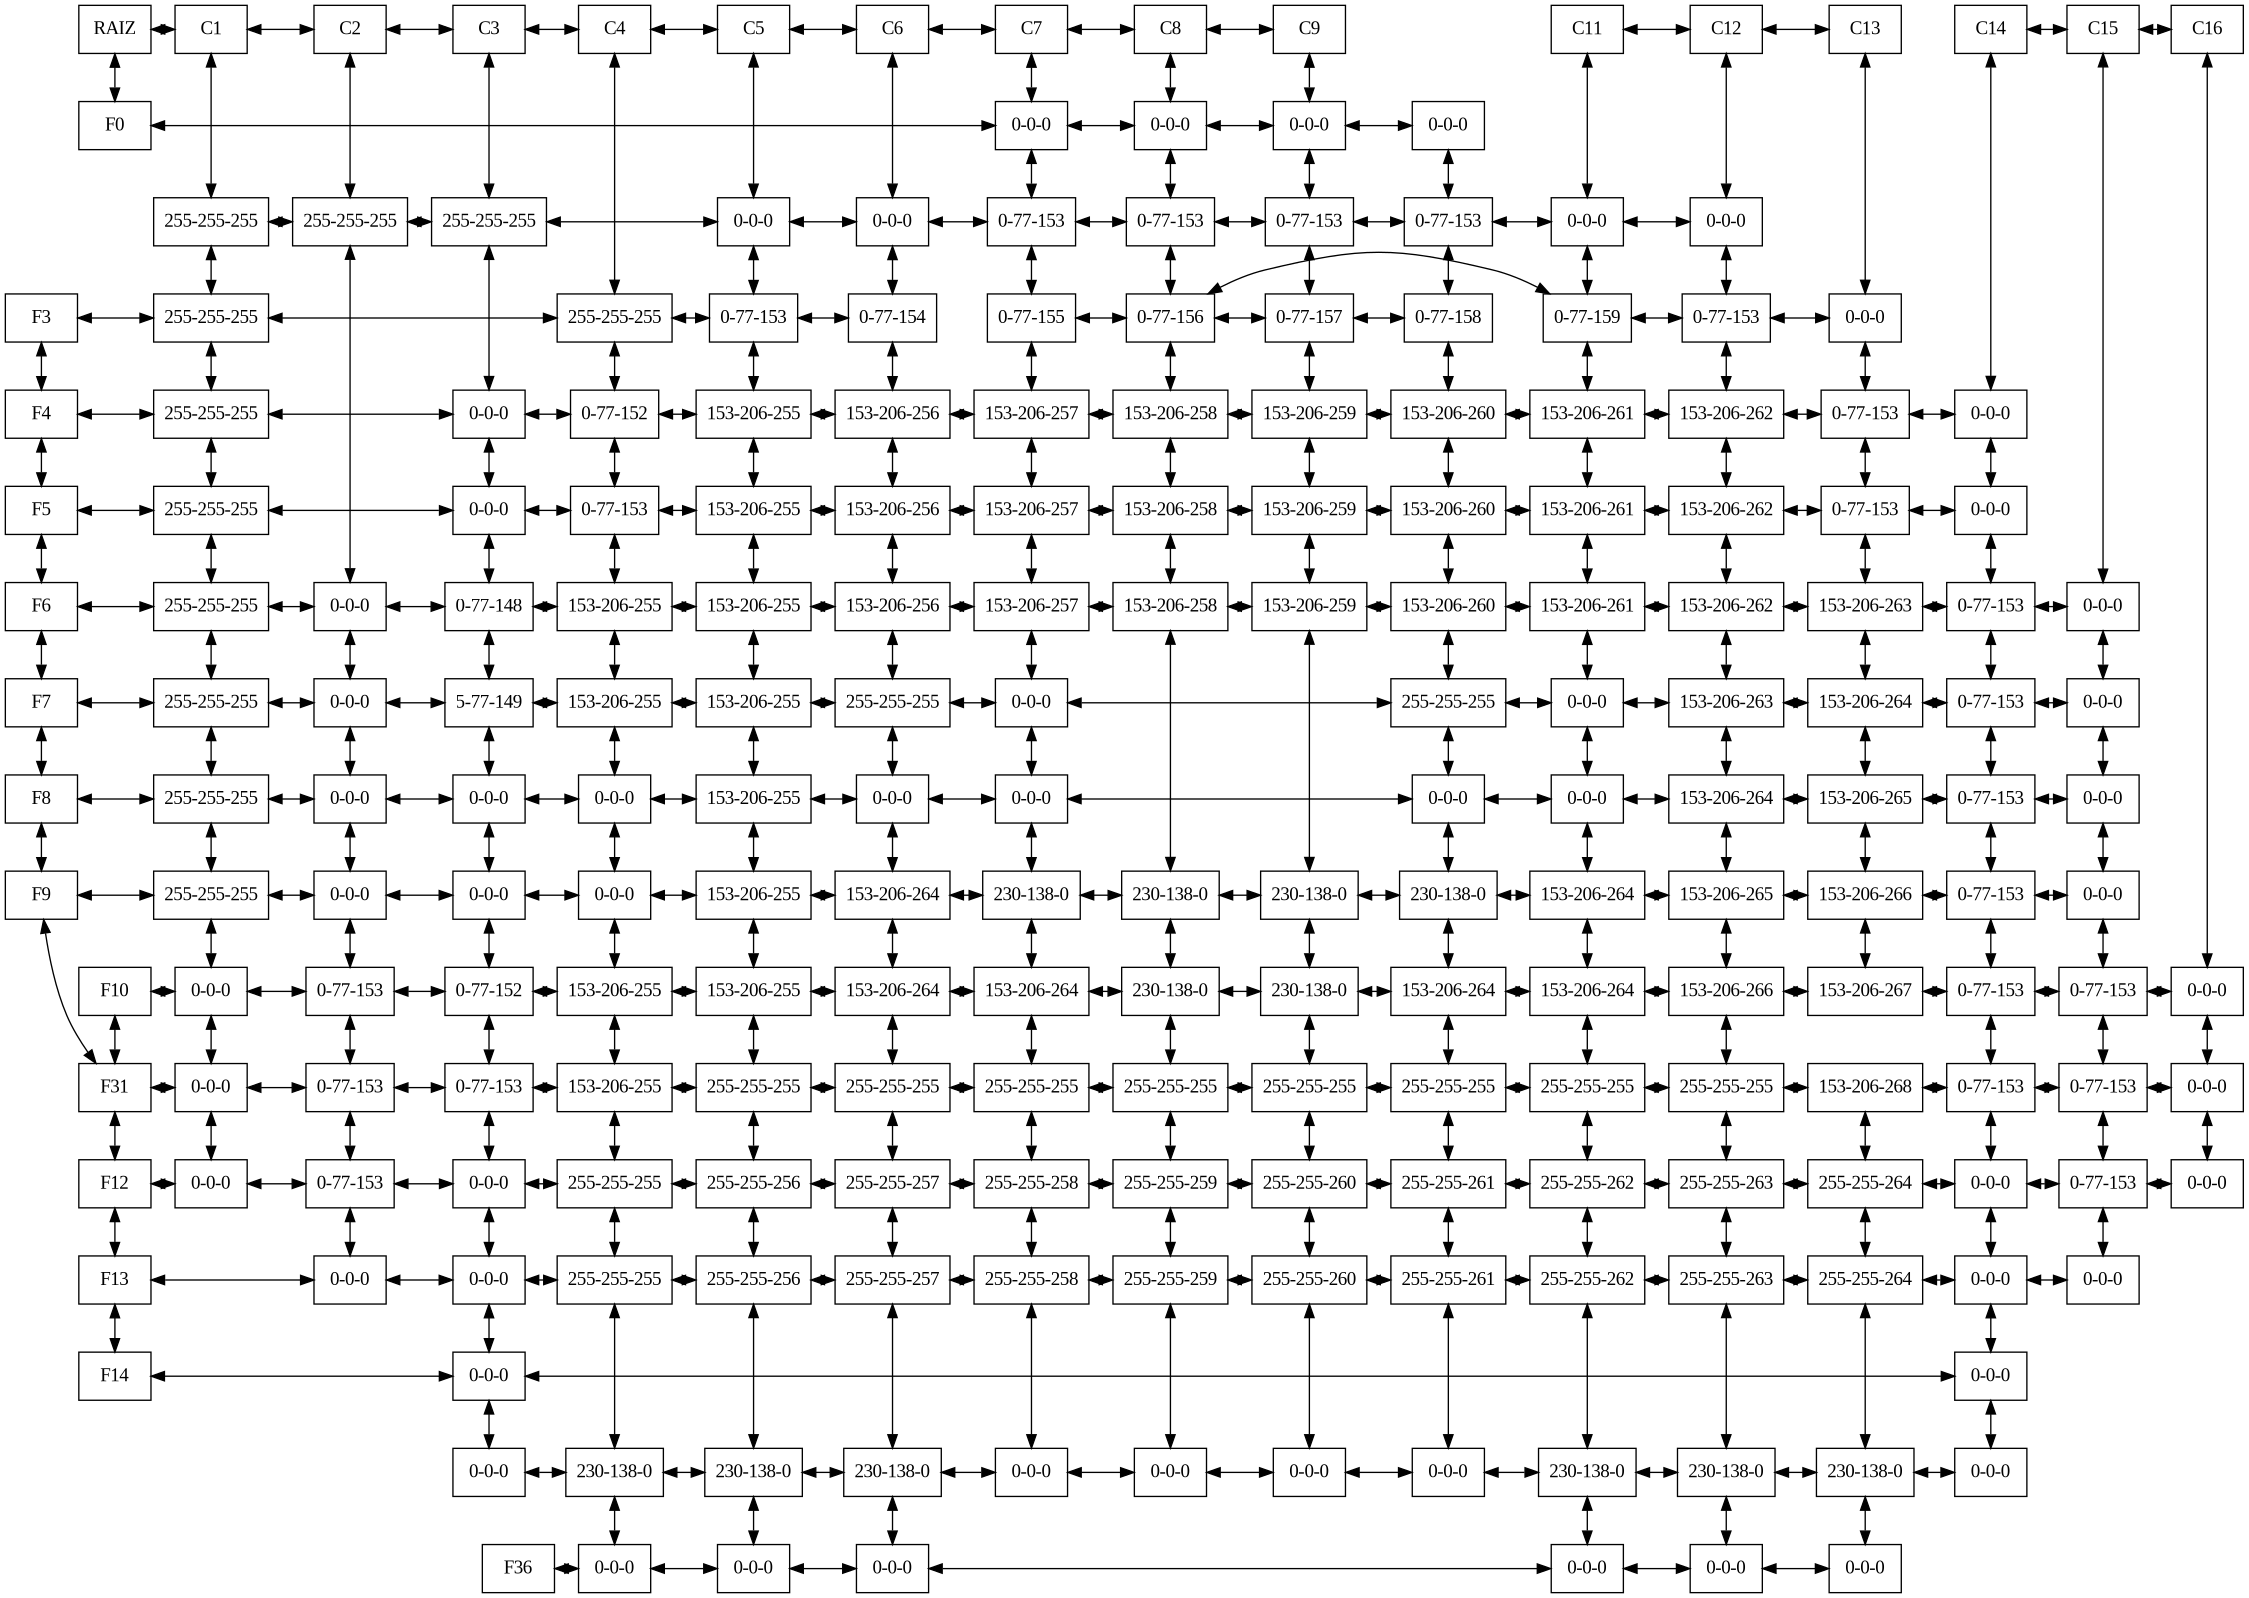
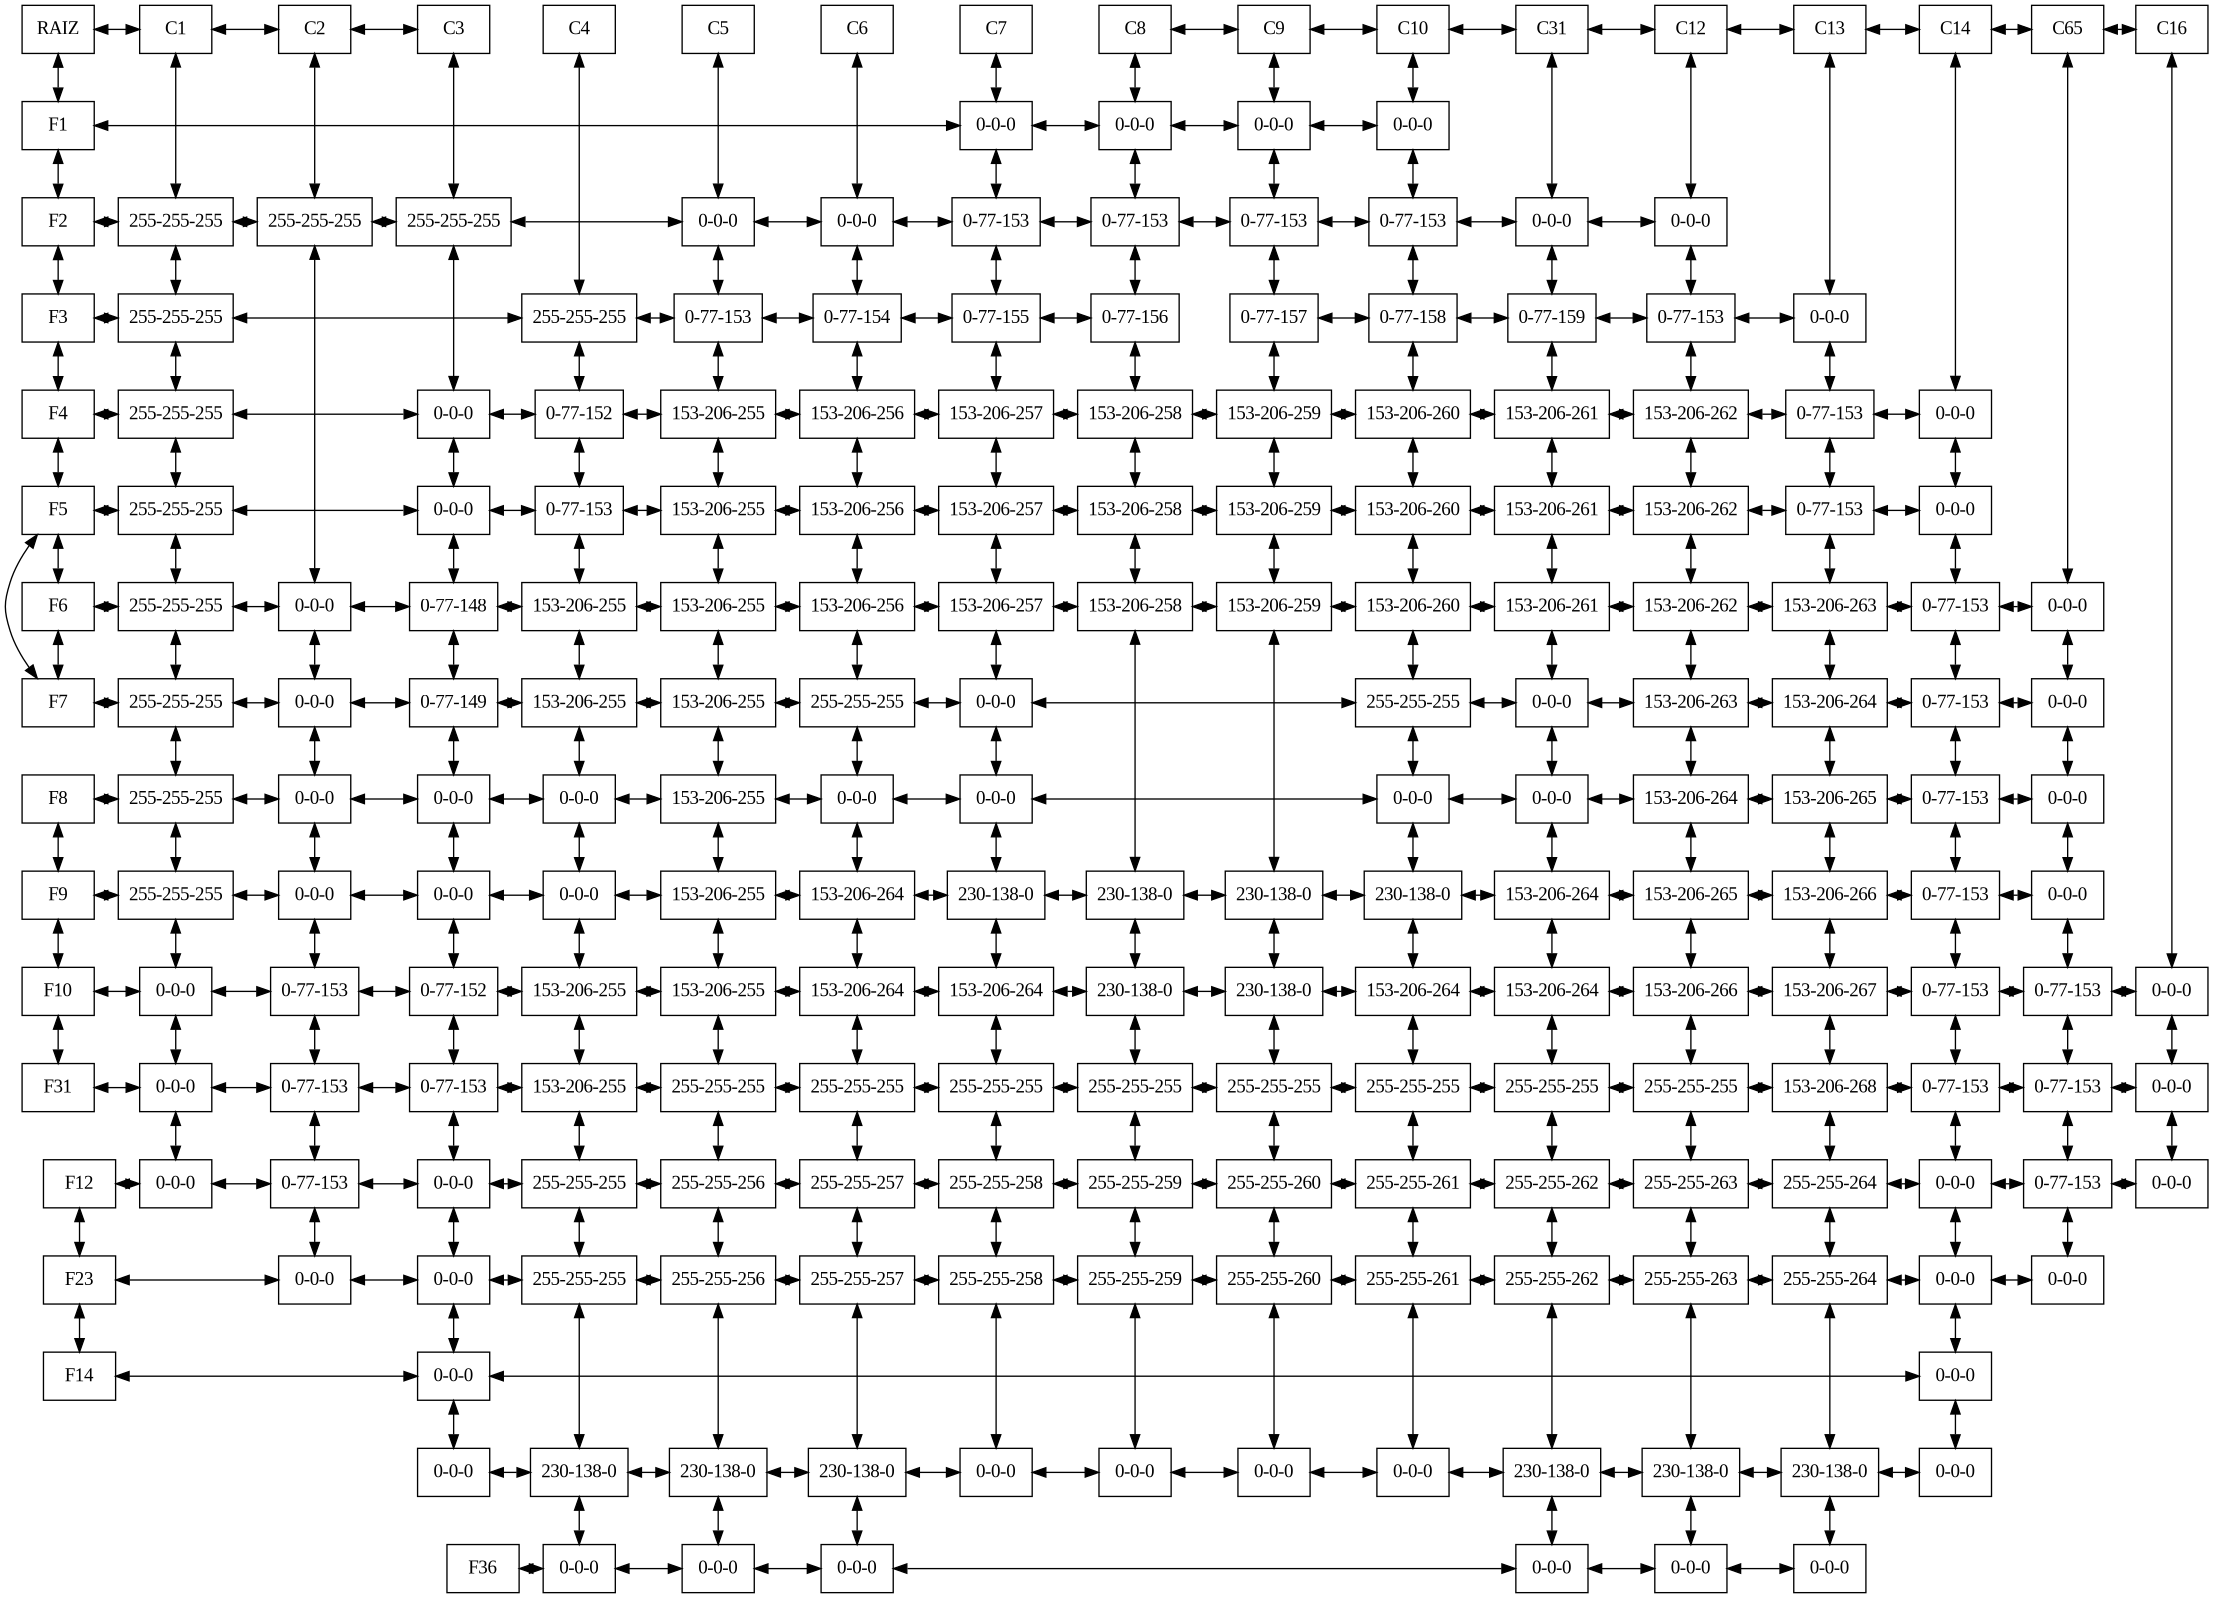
(552, 29) -> none
(684, 29) -> none
(823, 29) -> none
(962, 29) -> none
(1101, 29) -> none
none -> (1413, 29)
(1587, 29) -> (1552, 29)
none -> (1893, 29)
(2103, 29) -> (2068, 29)
(115, 126) -> (58, 126)
none -> (58, 222)
(1379, 252) -> (1483, 318)
none -> (927, 318)
(1240, 318) -> none
(489, 703) -> (454, 703)
(41, 751) -> (5, 607)
(59, 995) -> (58, 943)
none -> (1830, 1039)
(115, 1136) -> none
(115, 1280) -> (80, 1280)
